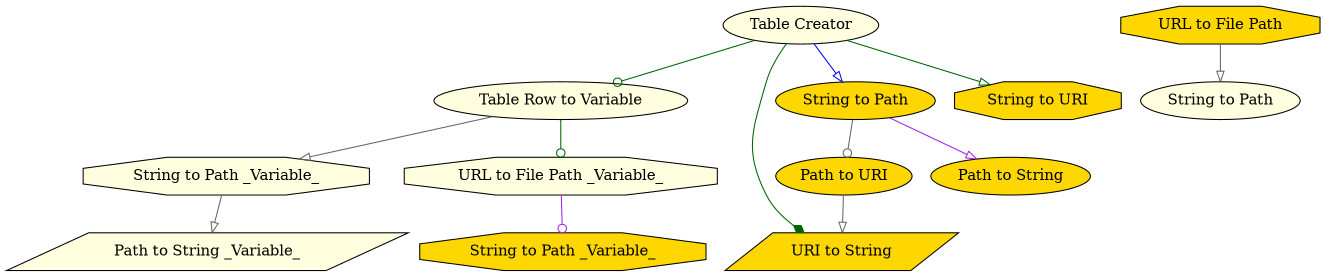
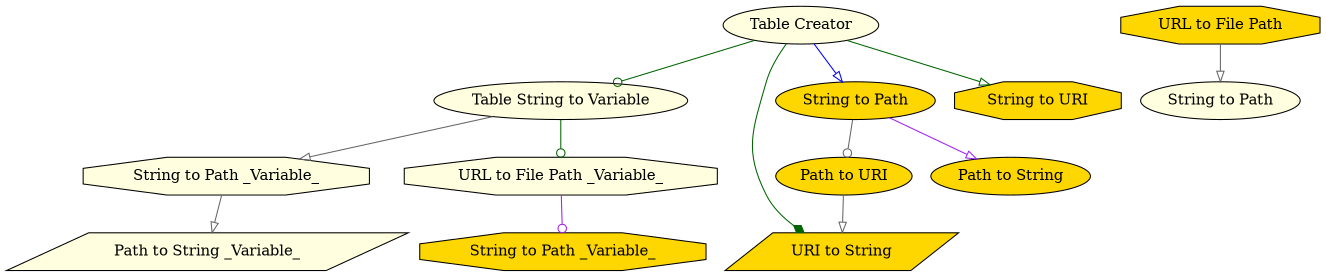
(561, 101) -> (561, 101)
